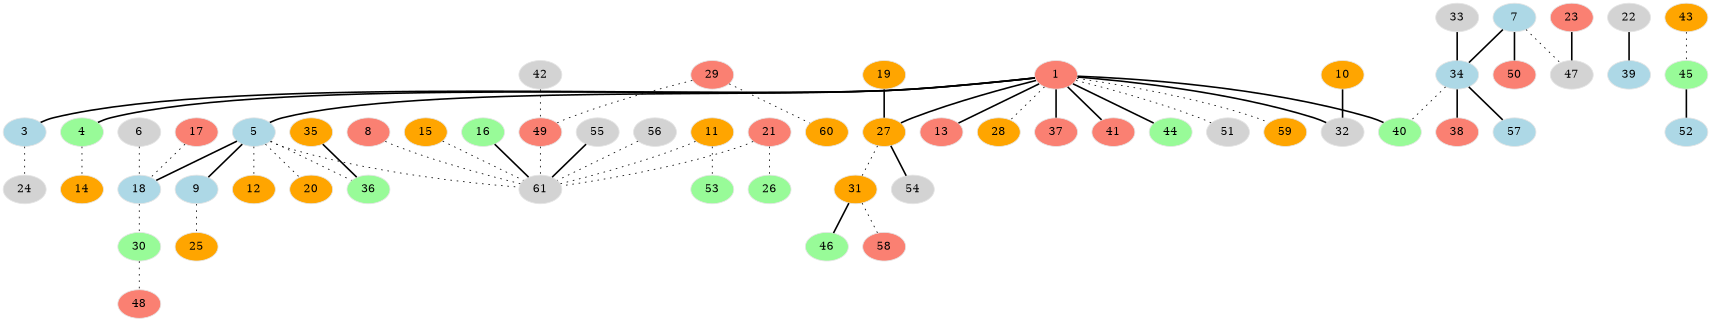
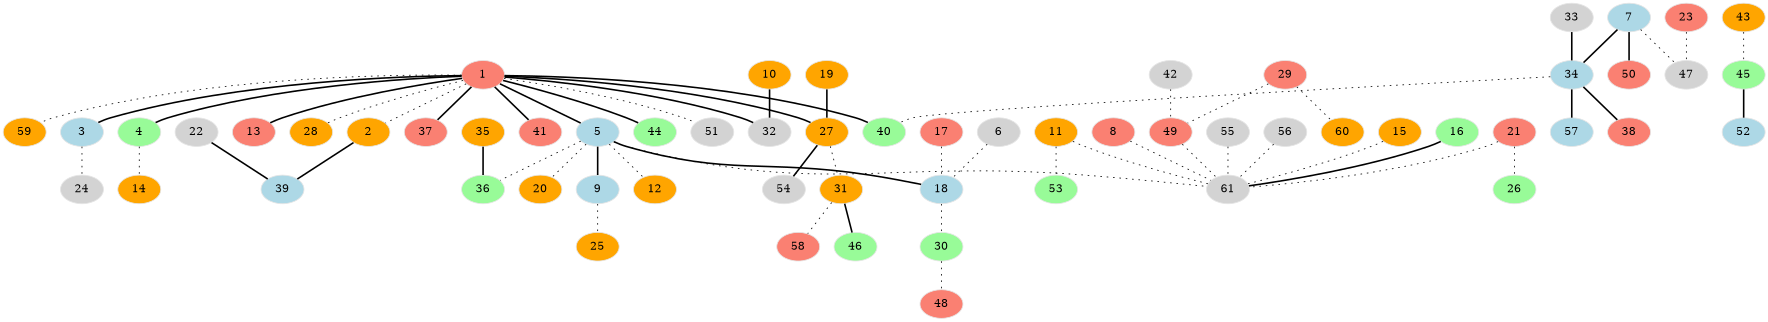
(1572, 46) -> (1686, 46)
none -> (368, 132)
(569, 161) -> (1228, 161)
